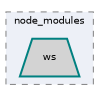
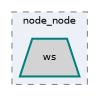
(50, 21) -> (50, 21)
